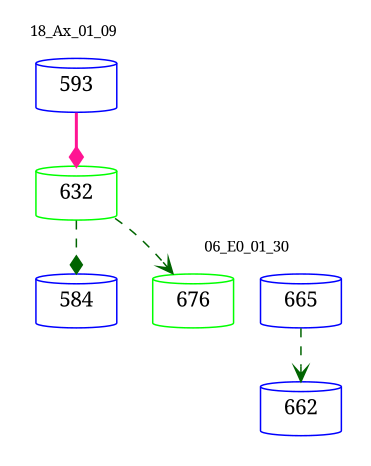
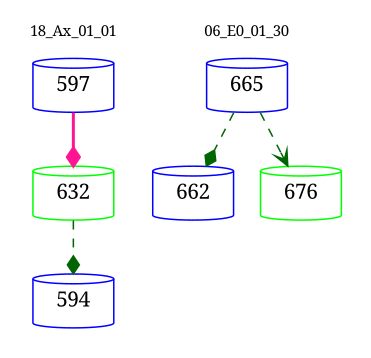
(73, 32) -> (73, 32)
(76, 85) -> (73, 85)
(151, 249) -> (271, 133)
(76, 301) -> (73, 301)
(301, 347) -> (224, 131)
